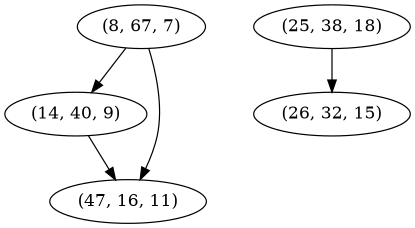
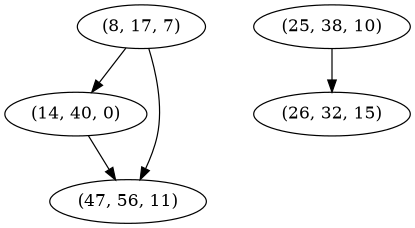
(141, 27) -> (141, 27)
(332, 27) -> (332, 27)
(76, 114) -> (76, 114)
(128, 202) -> (128, 202)
